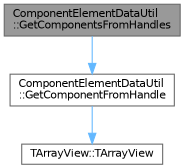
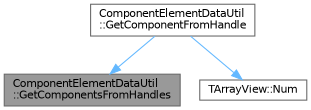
(92, 50) -> (137, 52)
(92, 154) -> (253, 90)
